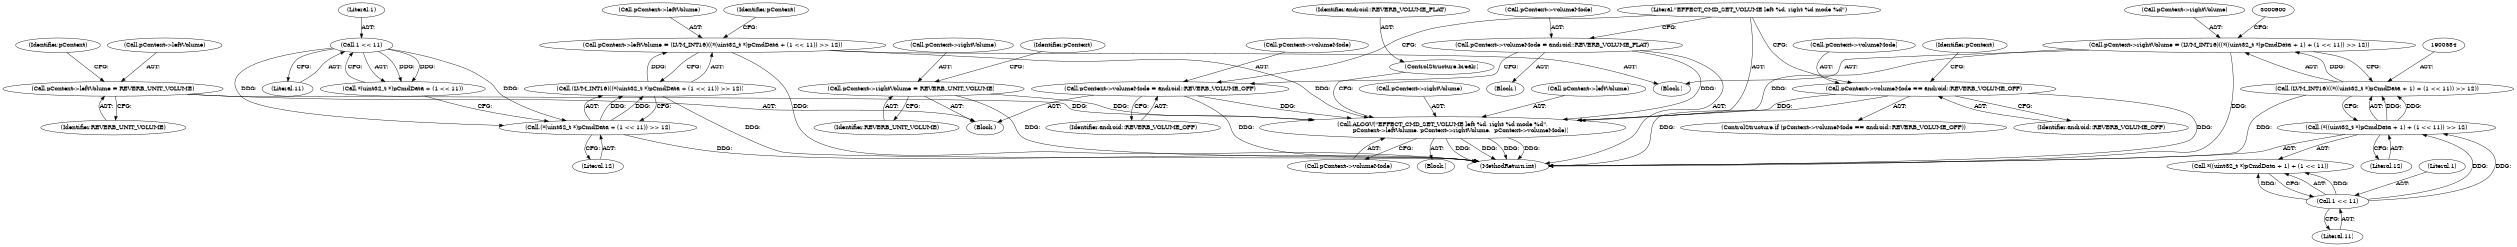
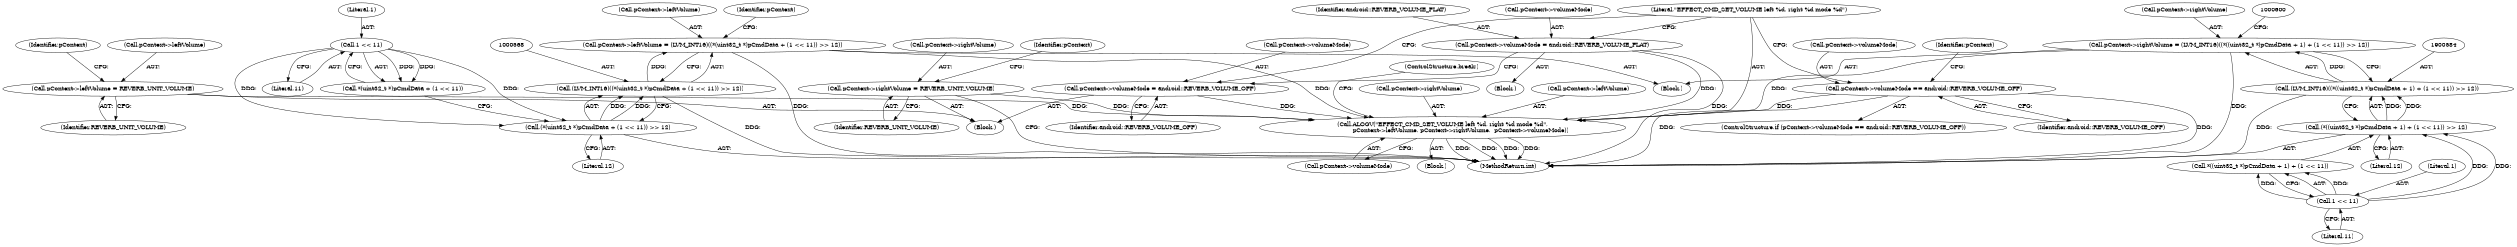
(2273, 10) -> (2273, 10)
(1383, 42) -> (1464, 27)
none -> (511, 45)
(1721, 106) -> (1721, 106)
(1033, 128) -> (1033, 128)
(2320, 145) -> (2336, 151)
(725, 149) -> (725, 149)
(1273, 150) -> none
